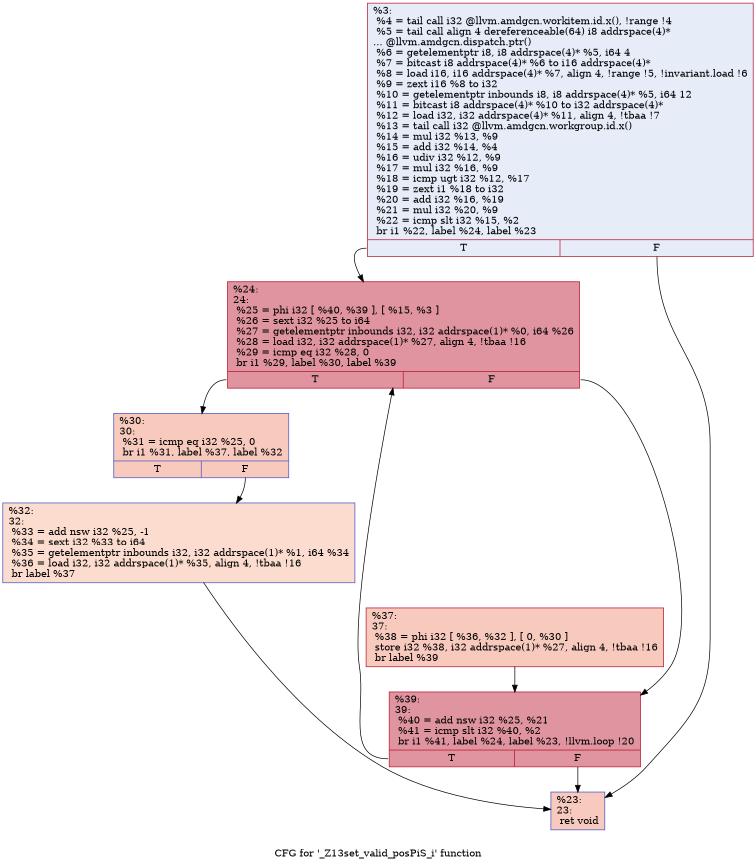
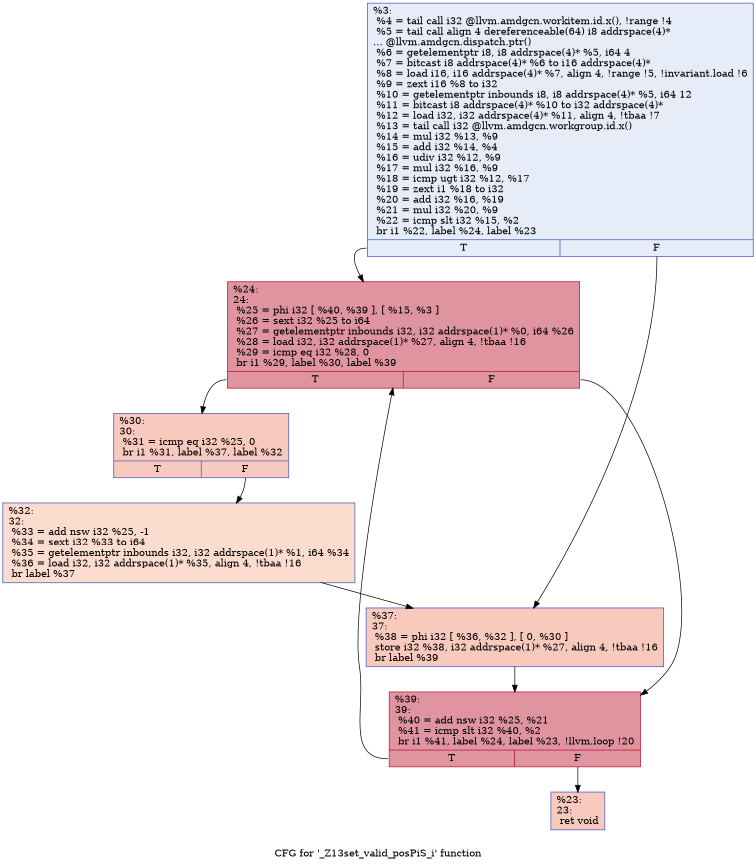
(560, 130) -> (560, 130)
(710, 539) -> (619, 437)
(515, 637) -> (515, 637)
(345, 741) -> (366, 595)
